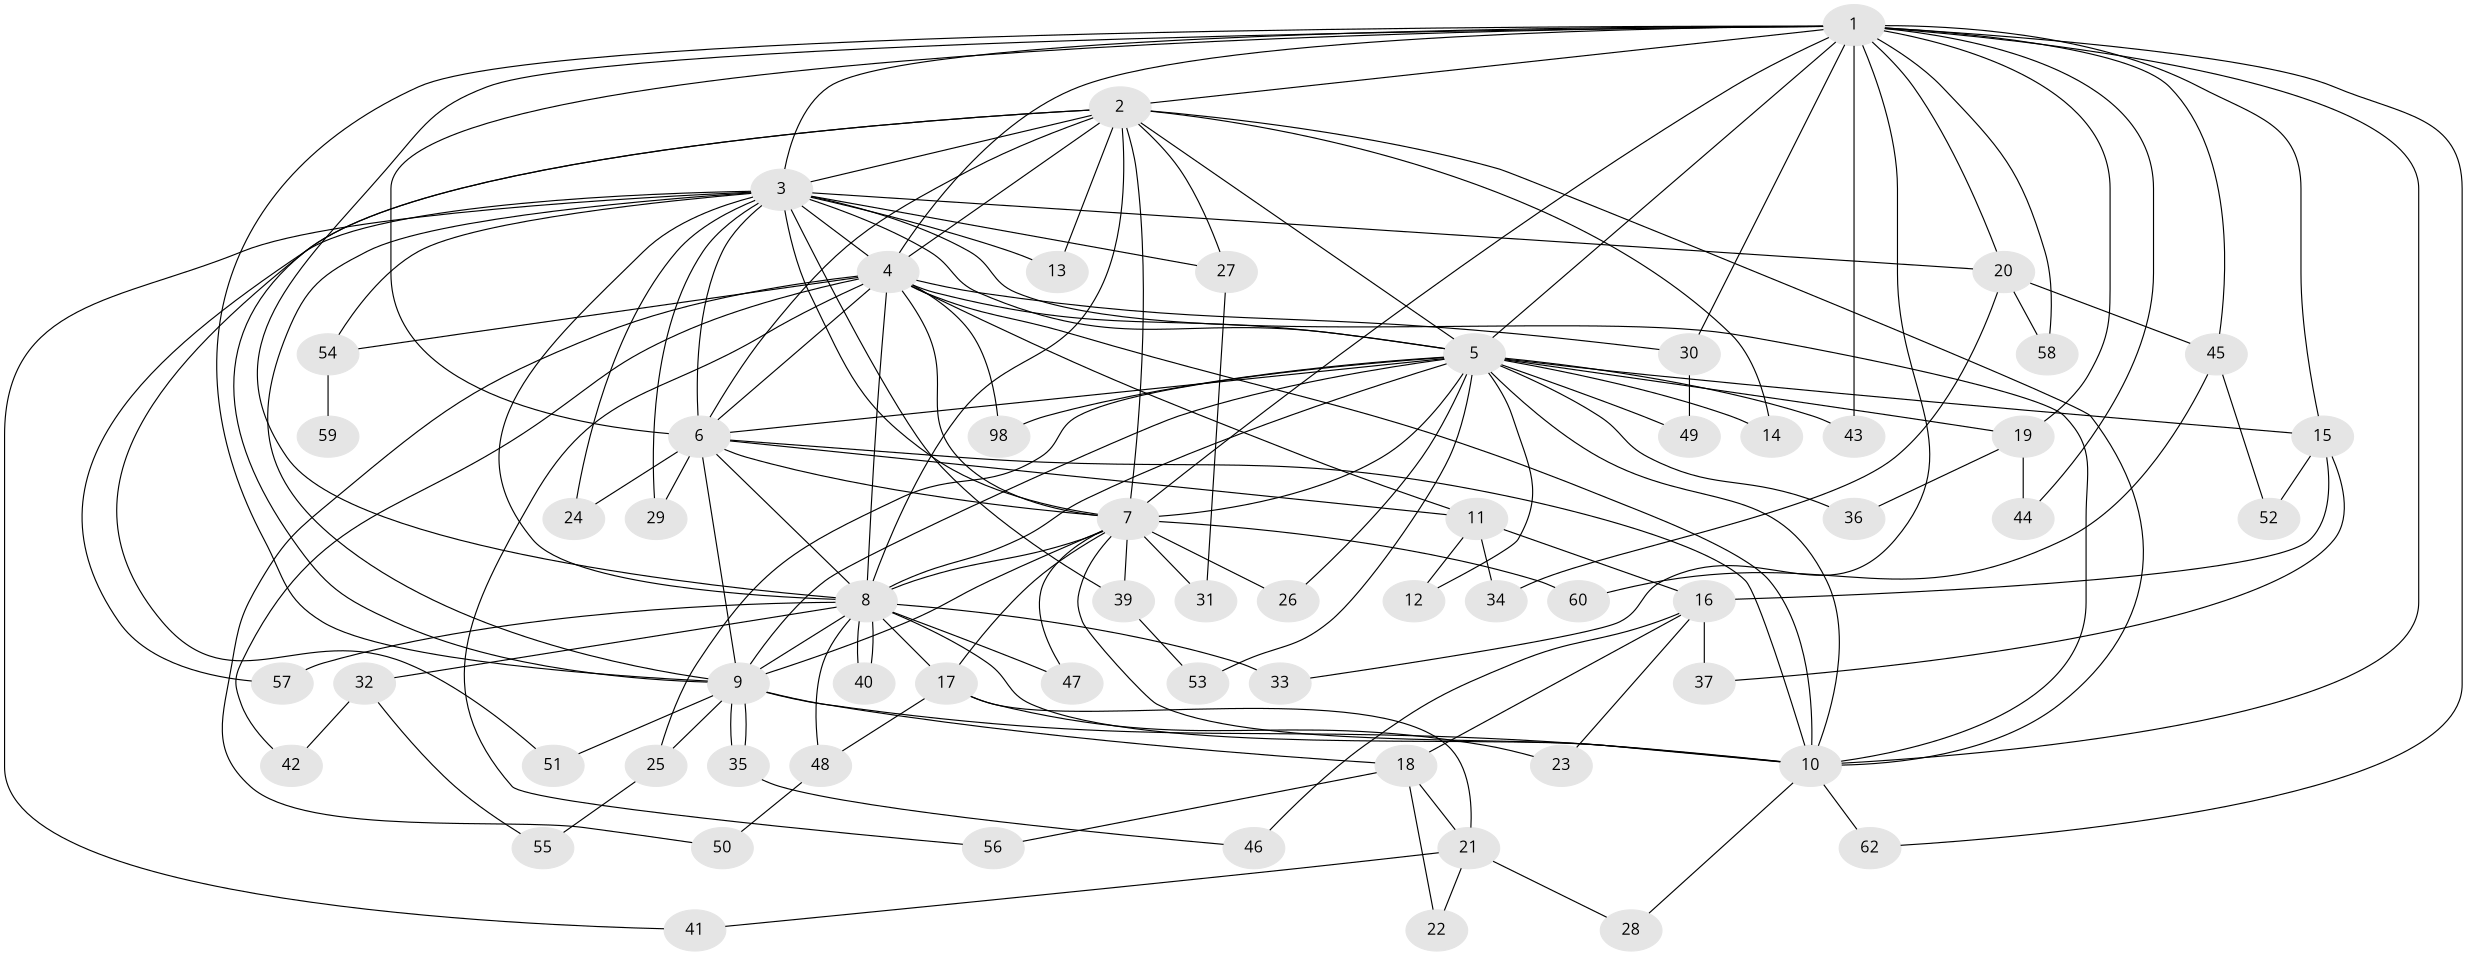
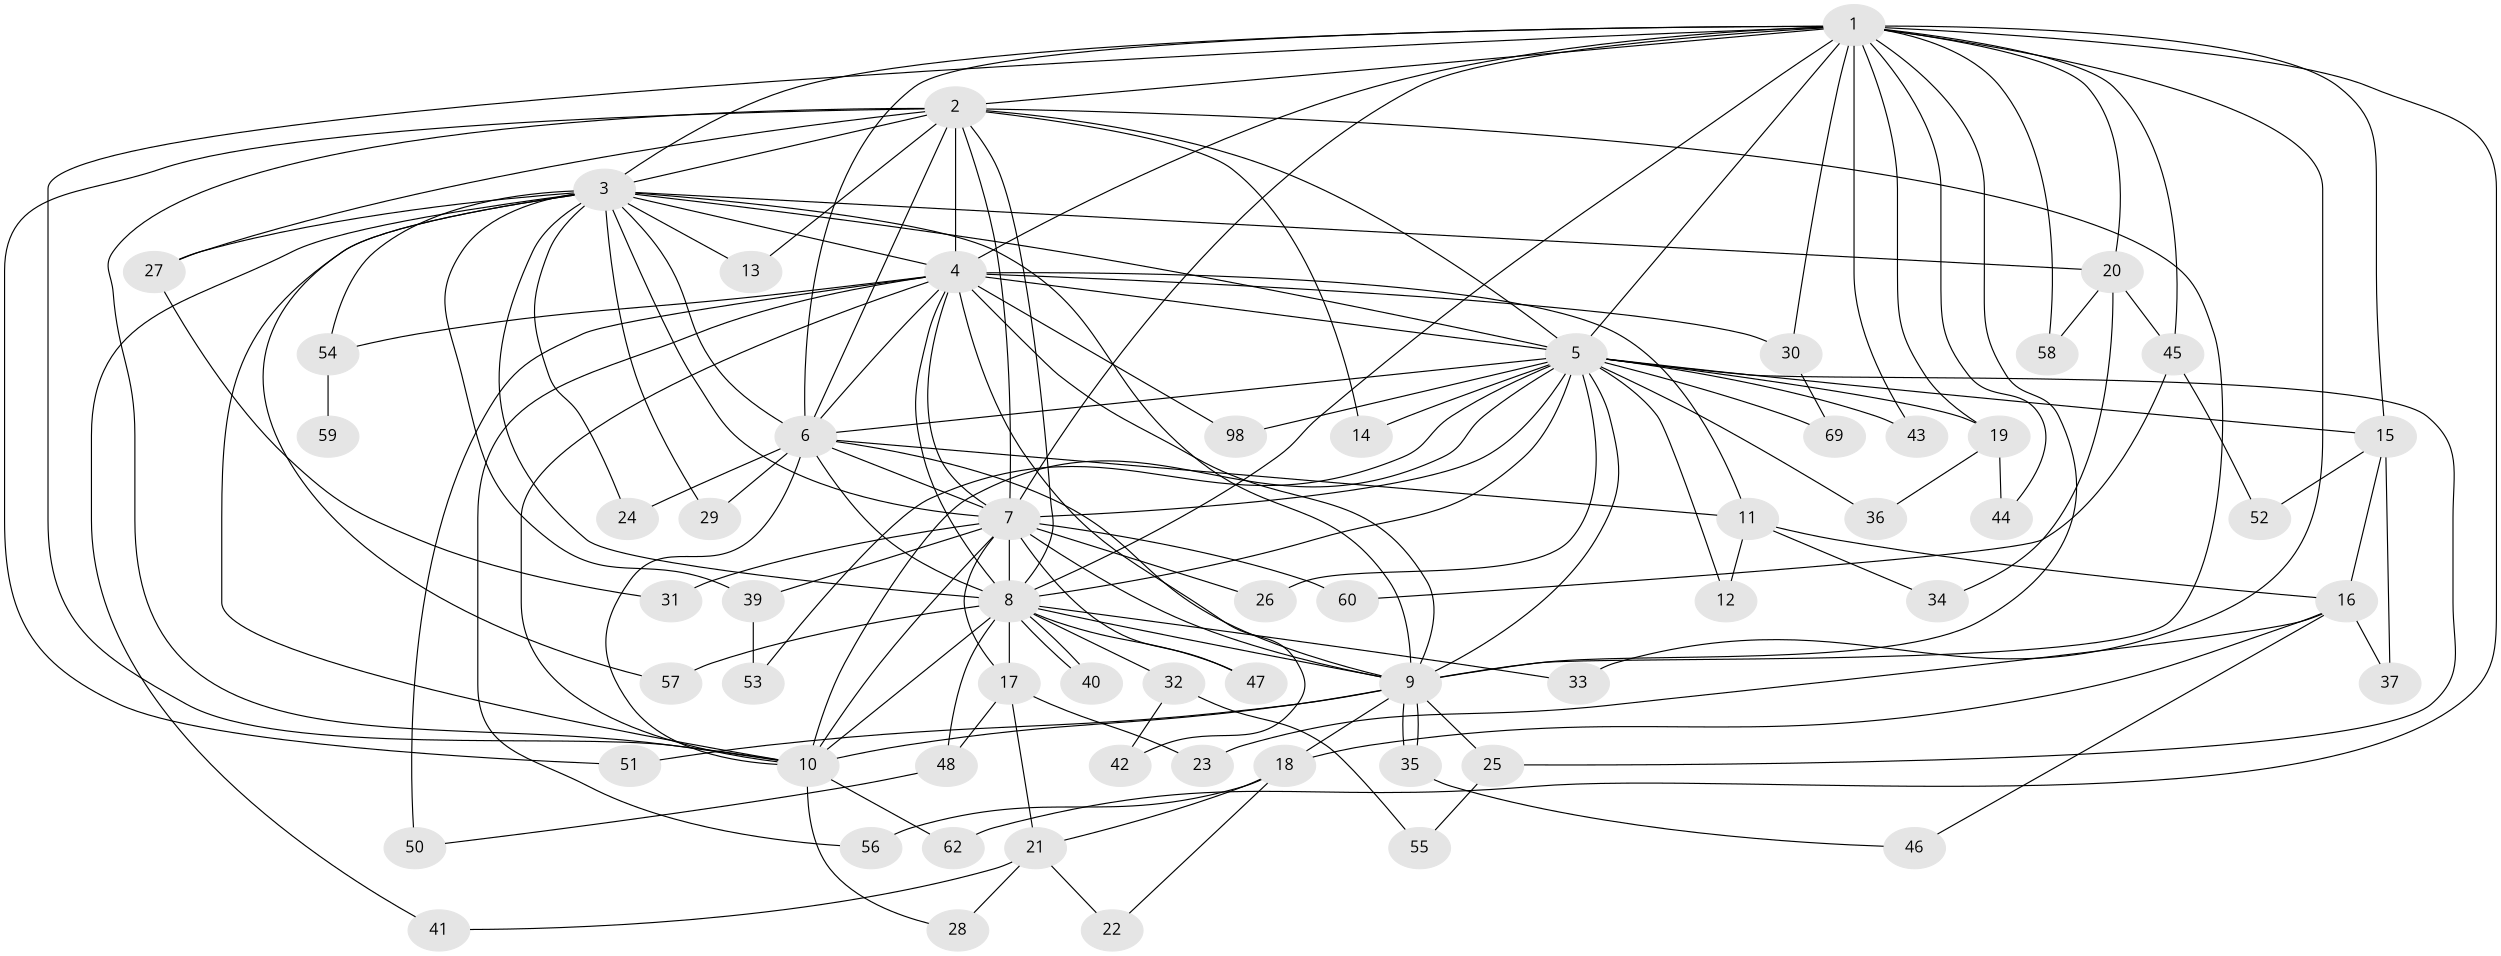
none -> (1158, 437)
(1689, 437) -> (1835, 437)
